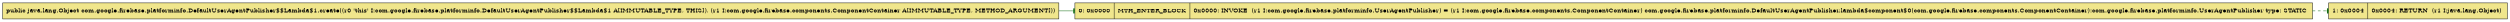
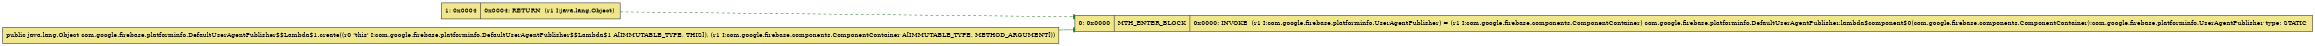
(2319, 11) -> (846, 14)
